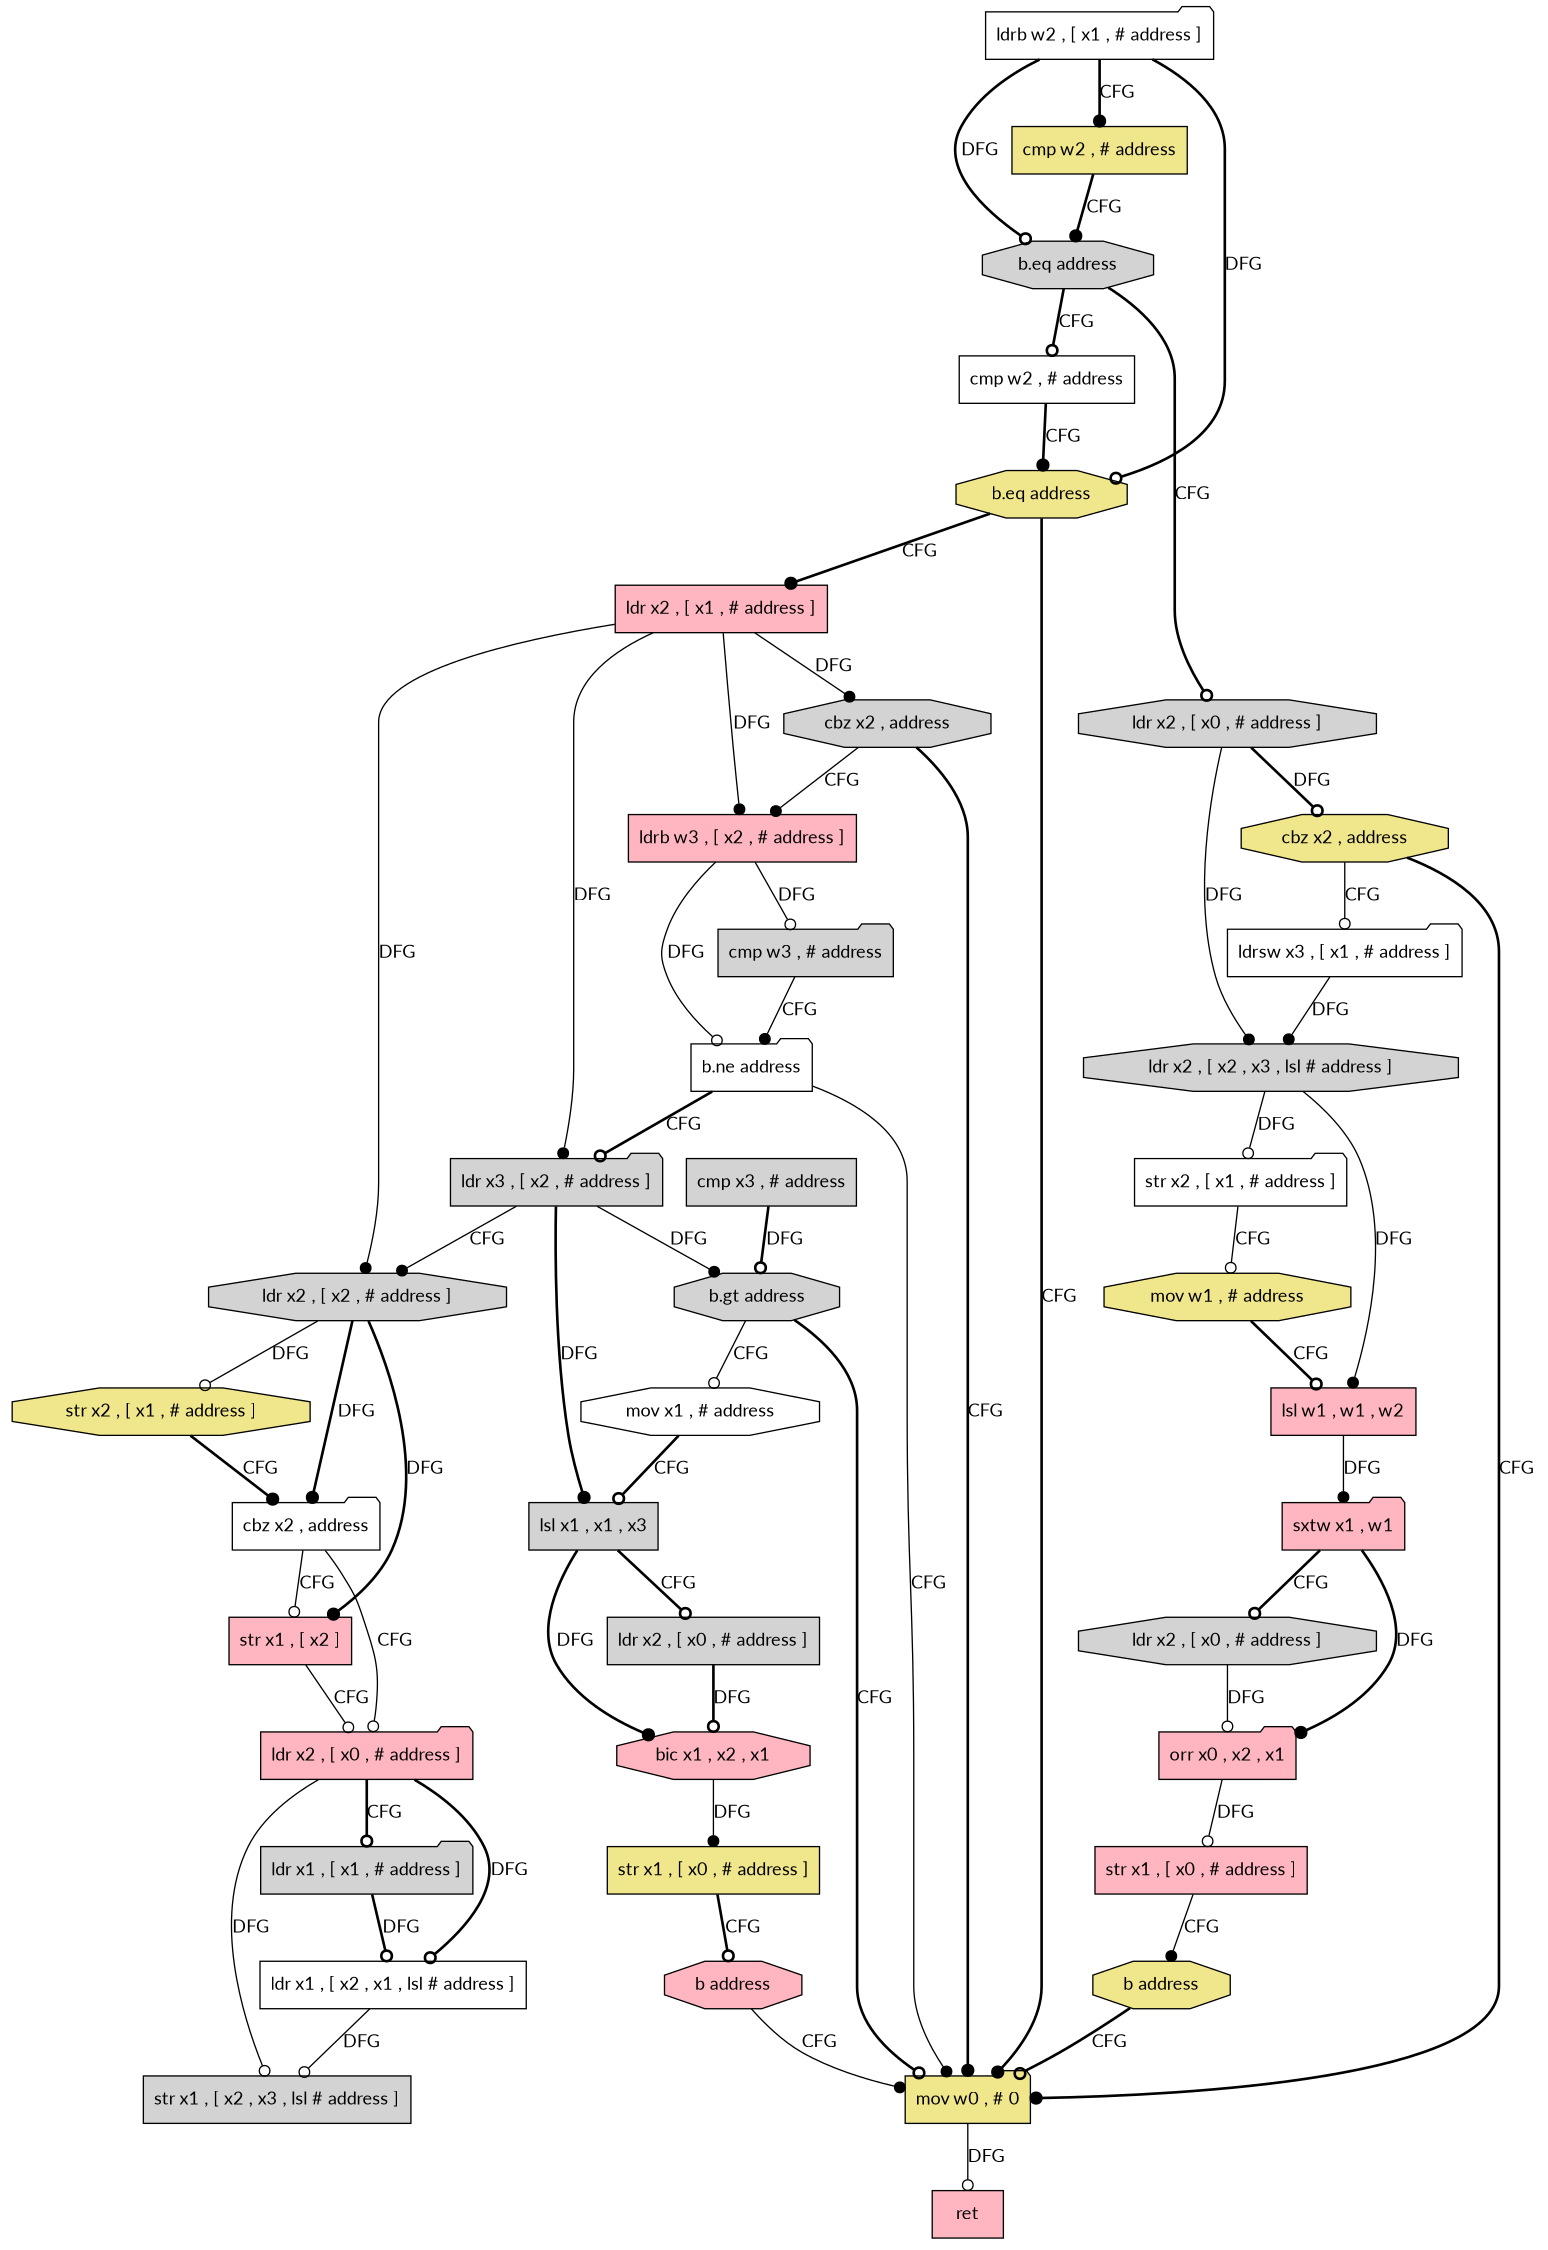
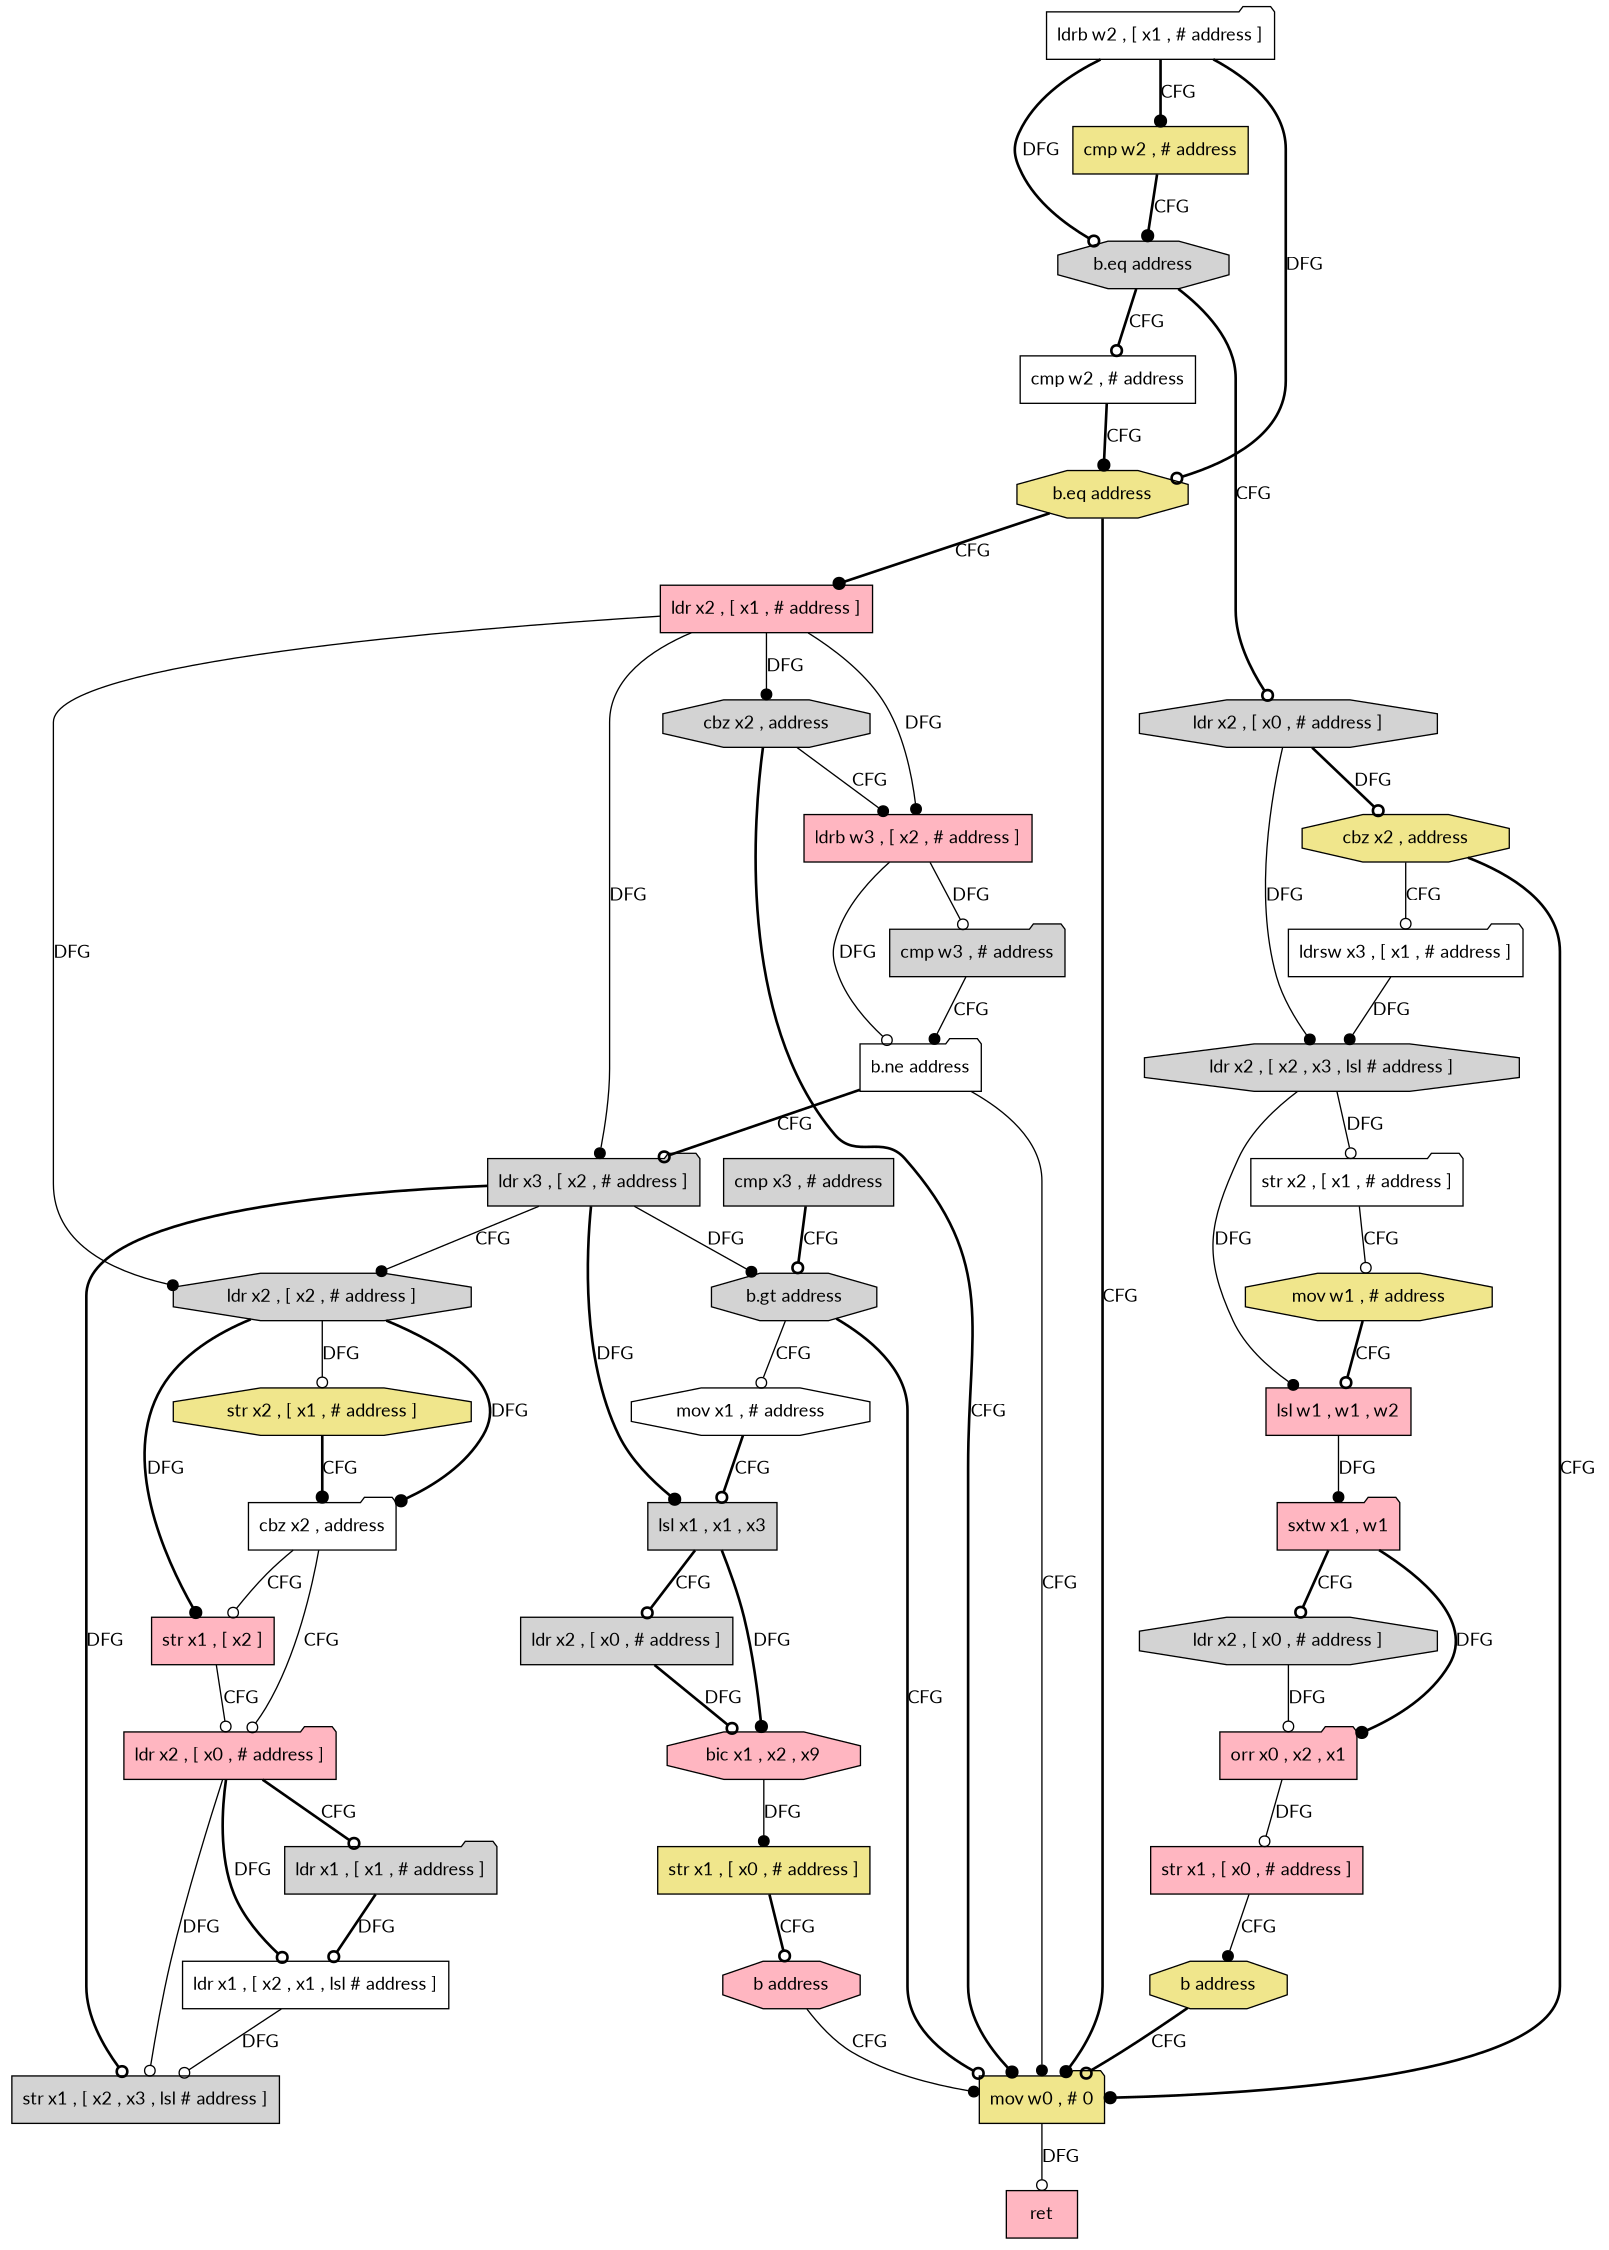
(785, 1240) -> (822, 1240)
none -> (86, 1468)
(713, 1756) -> (764, 1756)
